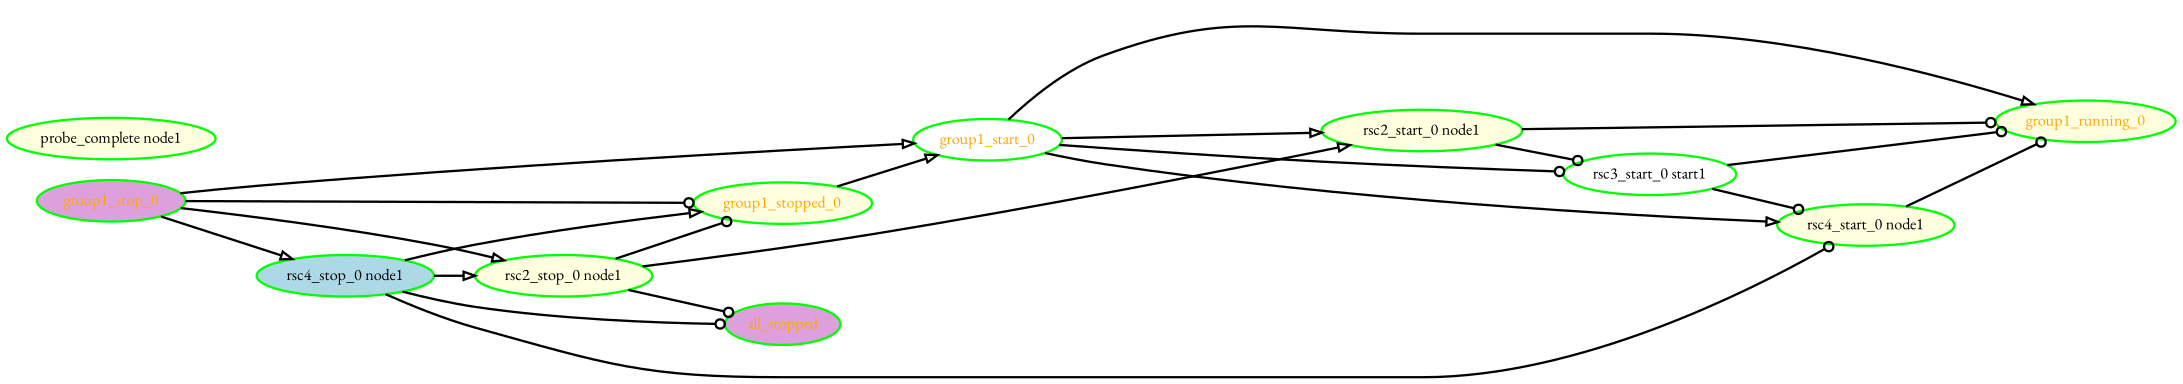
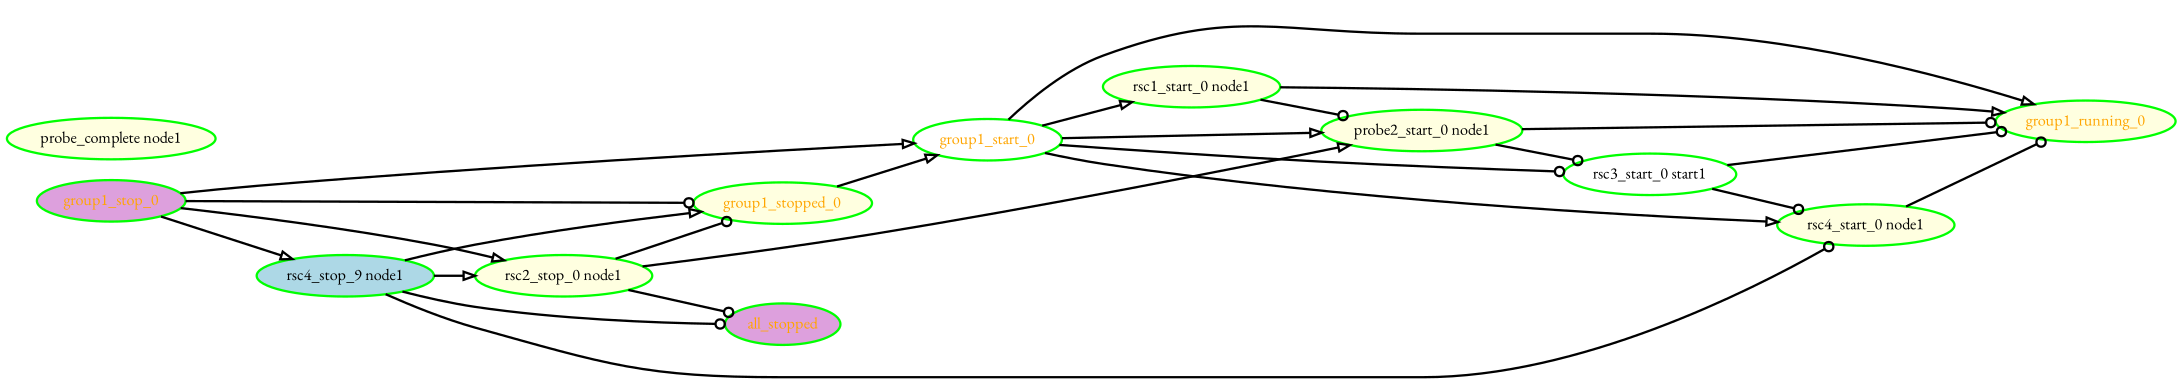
none -> (1192, 87)
(1422, 131) -> (1422, 131)
(345, 276) -> (345, 276)
